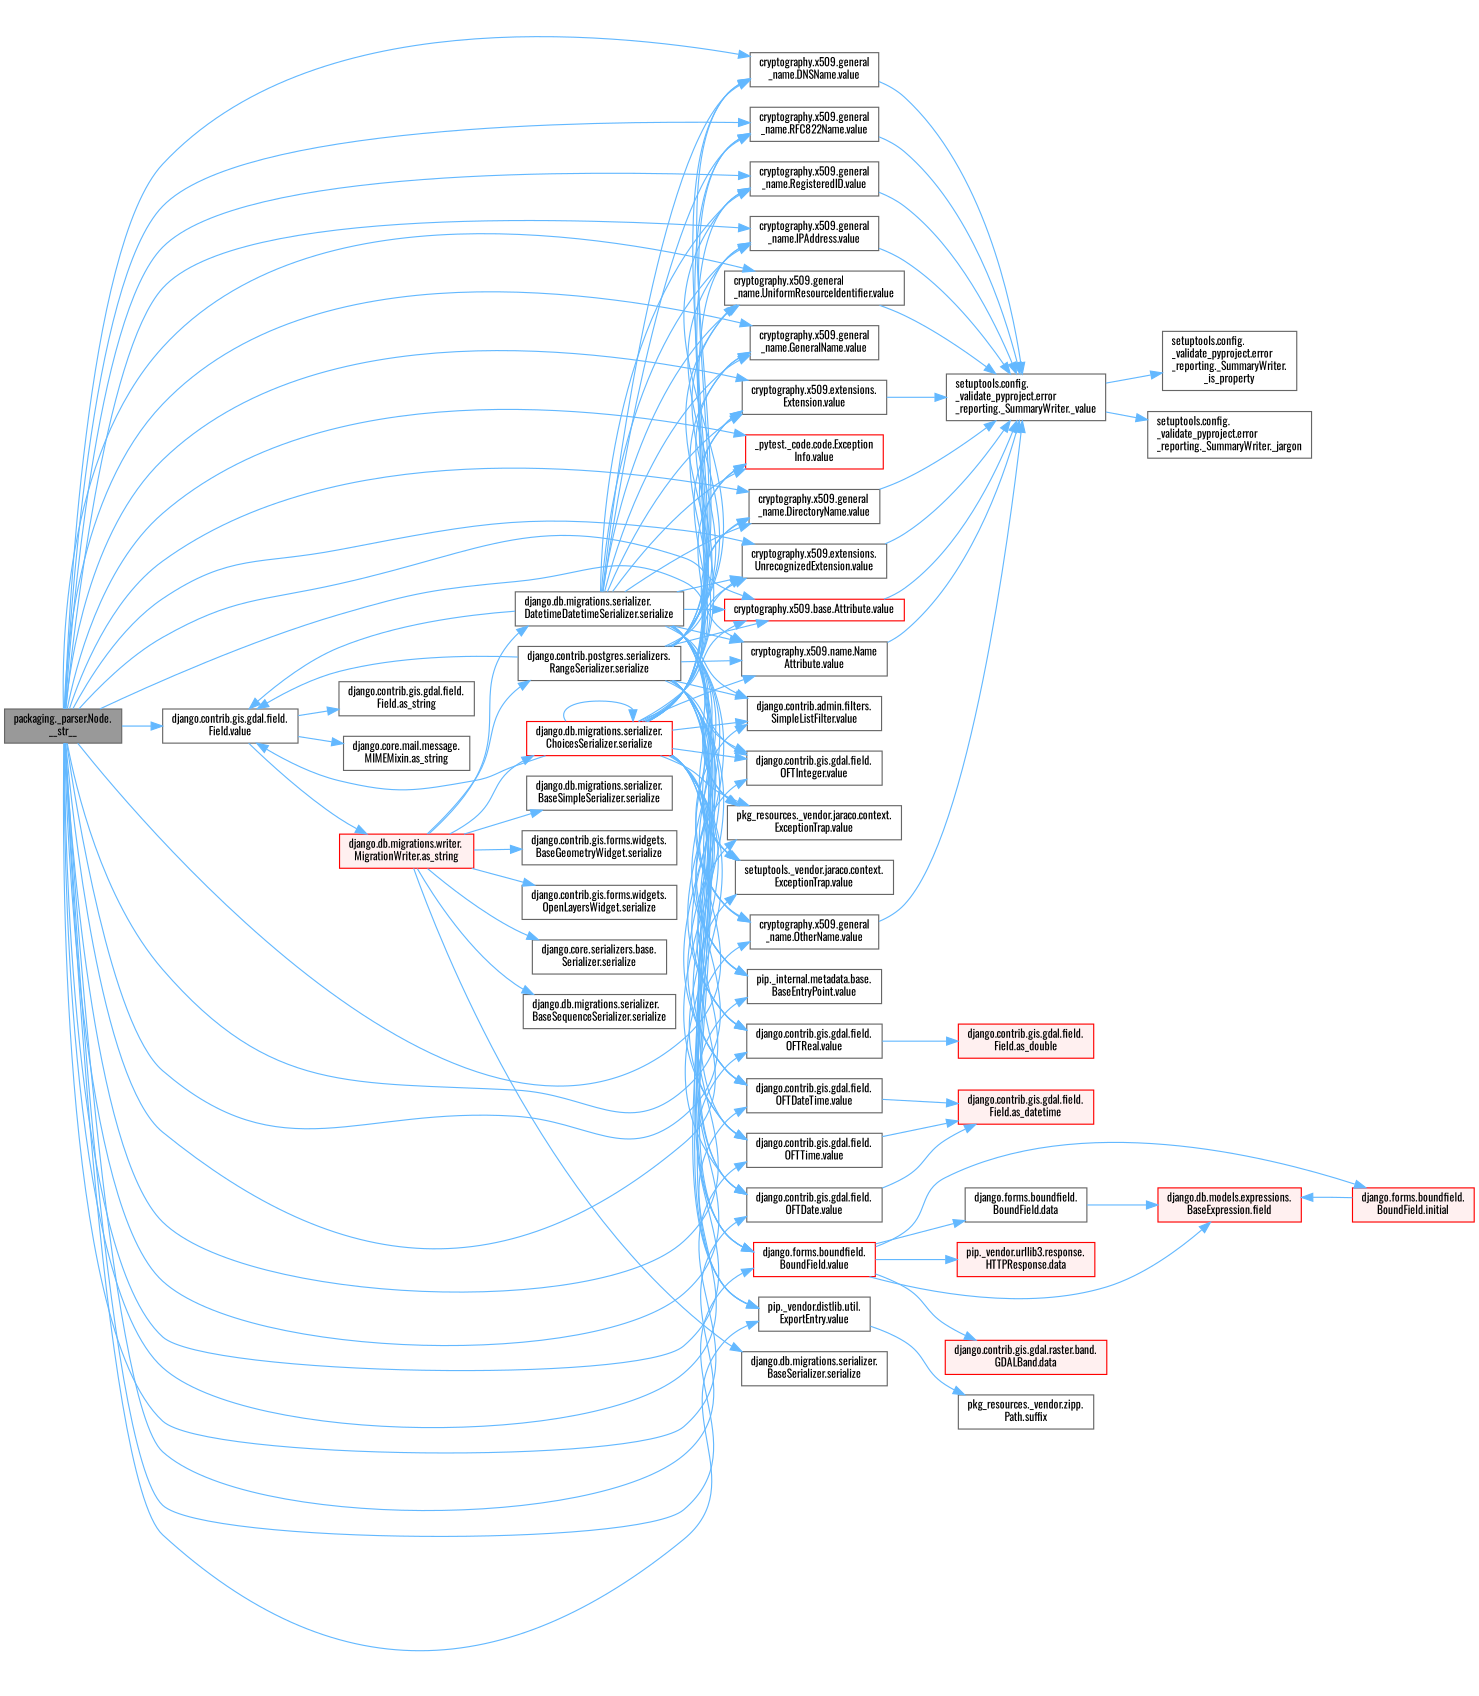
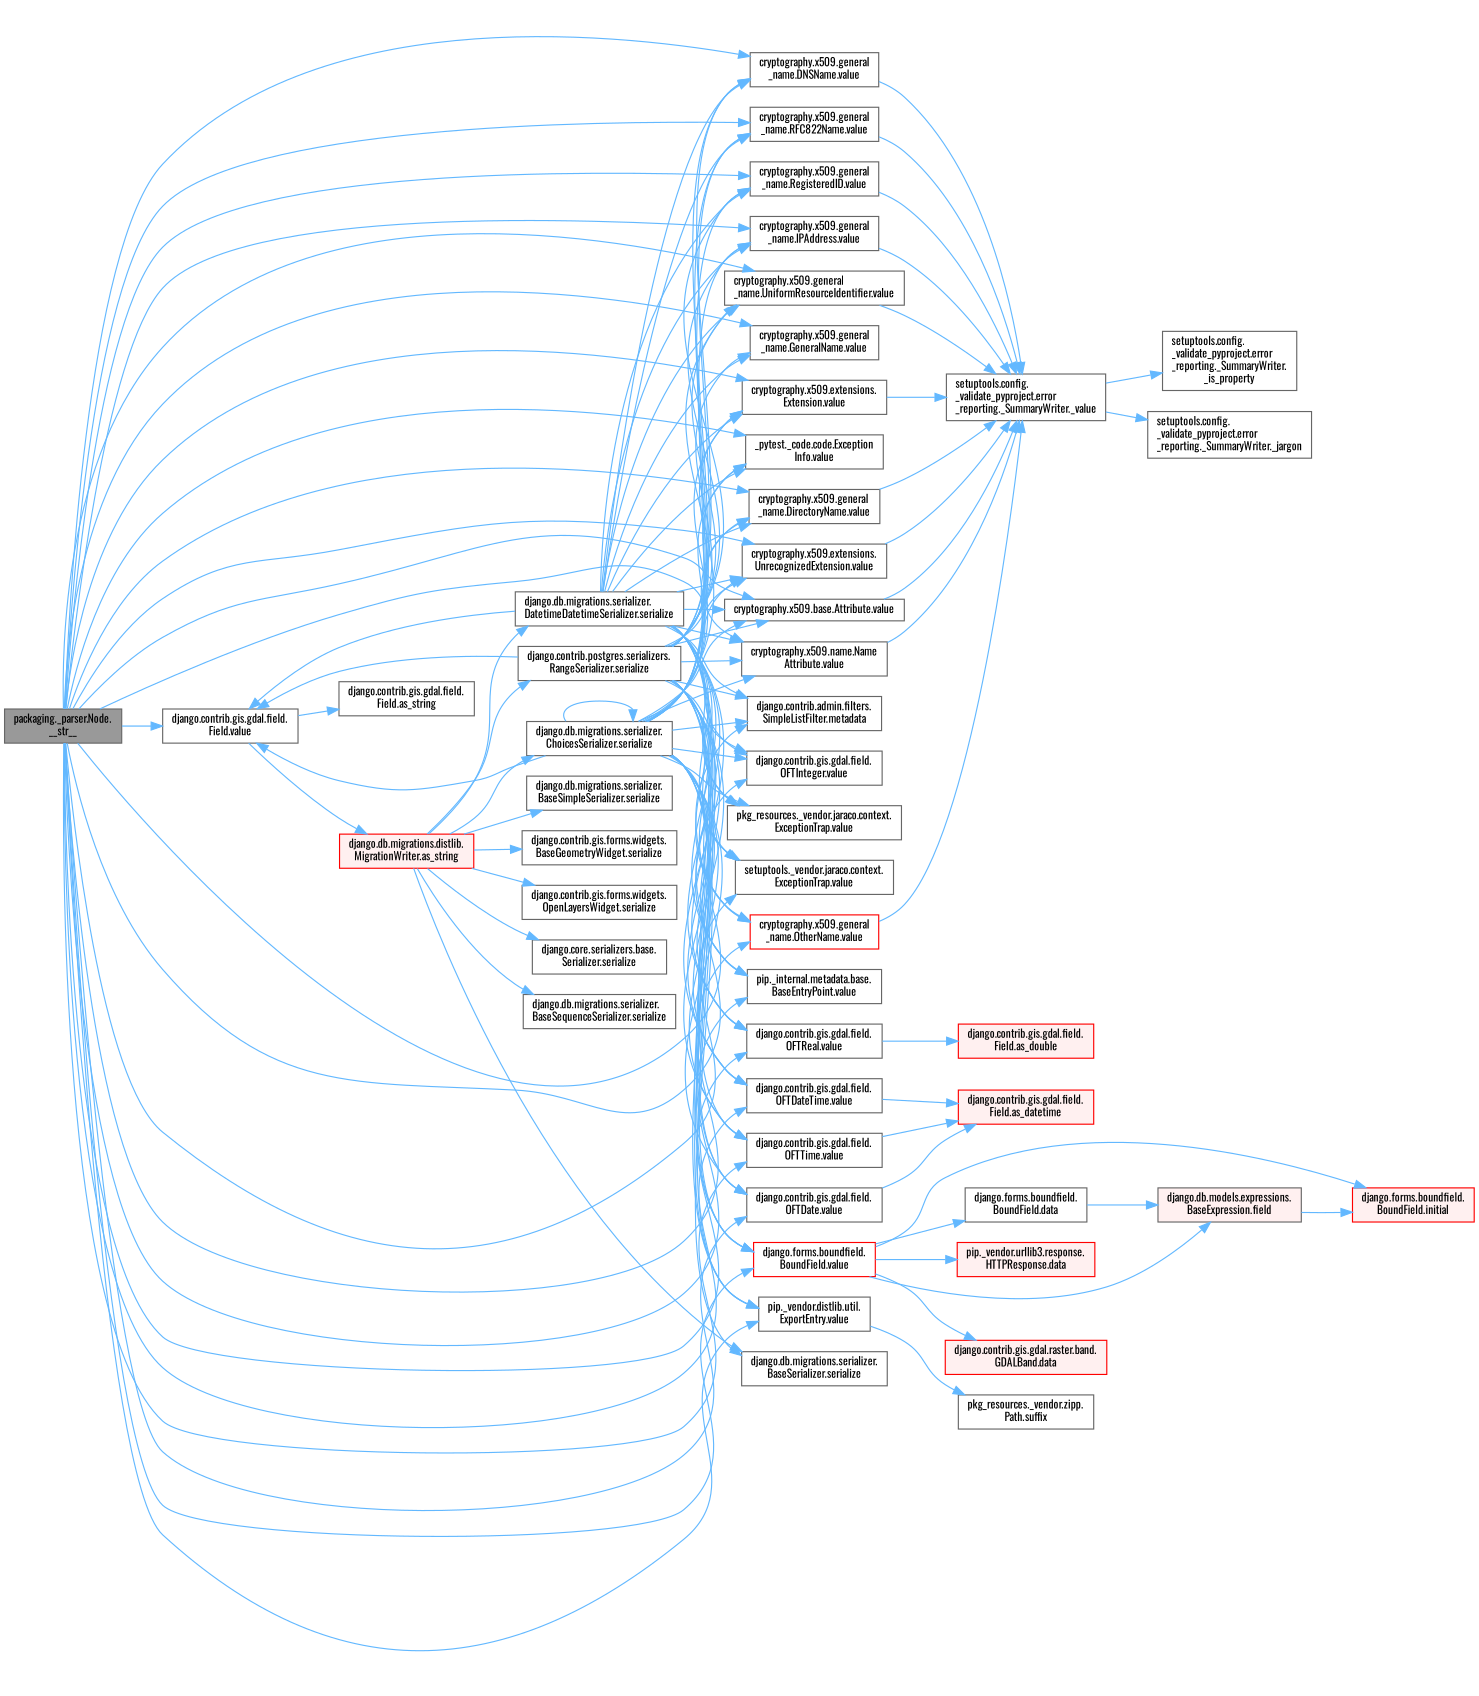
(814, 452) -> (814, 452)
(703, 543) -> (704, 1051)
(814, 610) -> (814, 610)
(814, 714) -> (814, 714)
(599, 739) -> (599, 739)
(407, 753) -> none
(407, 851) -> (407, 851)
(814, 932) -> (814, 932)
(392, 1122) -> none
(1333, 1197) -> (1321, 1213)
(1230, 1205) -> (1230, 1205)
